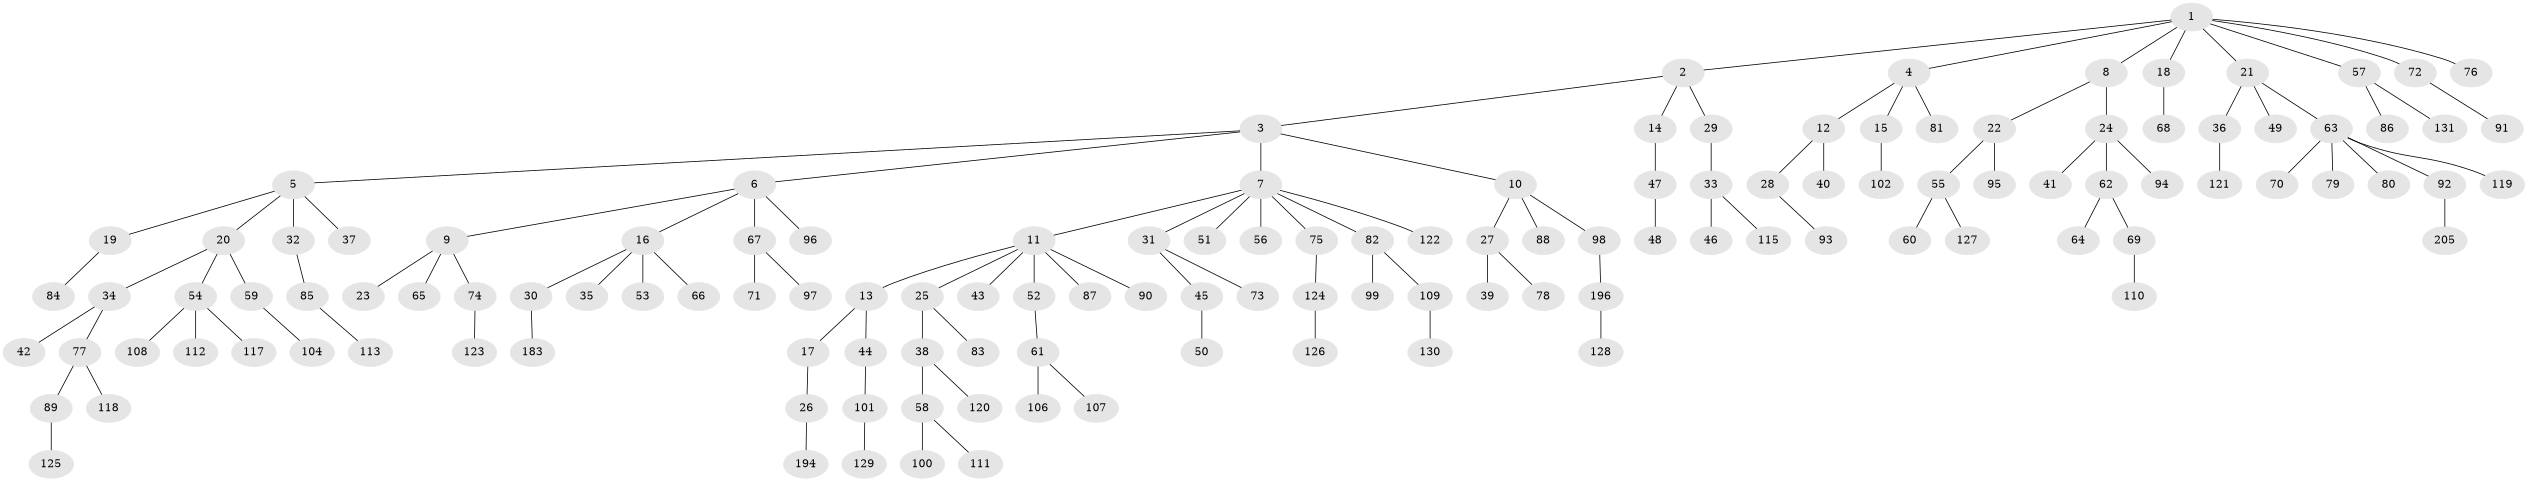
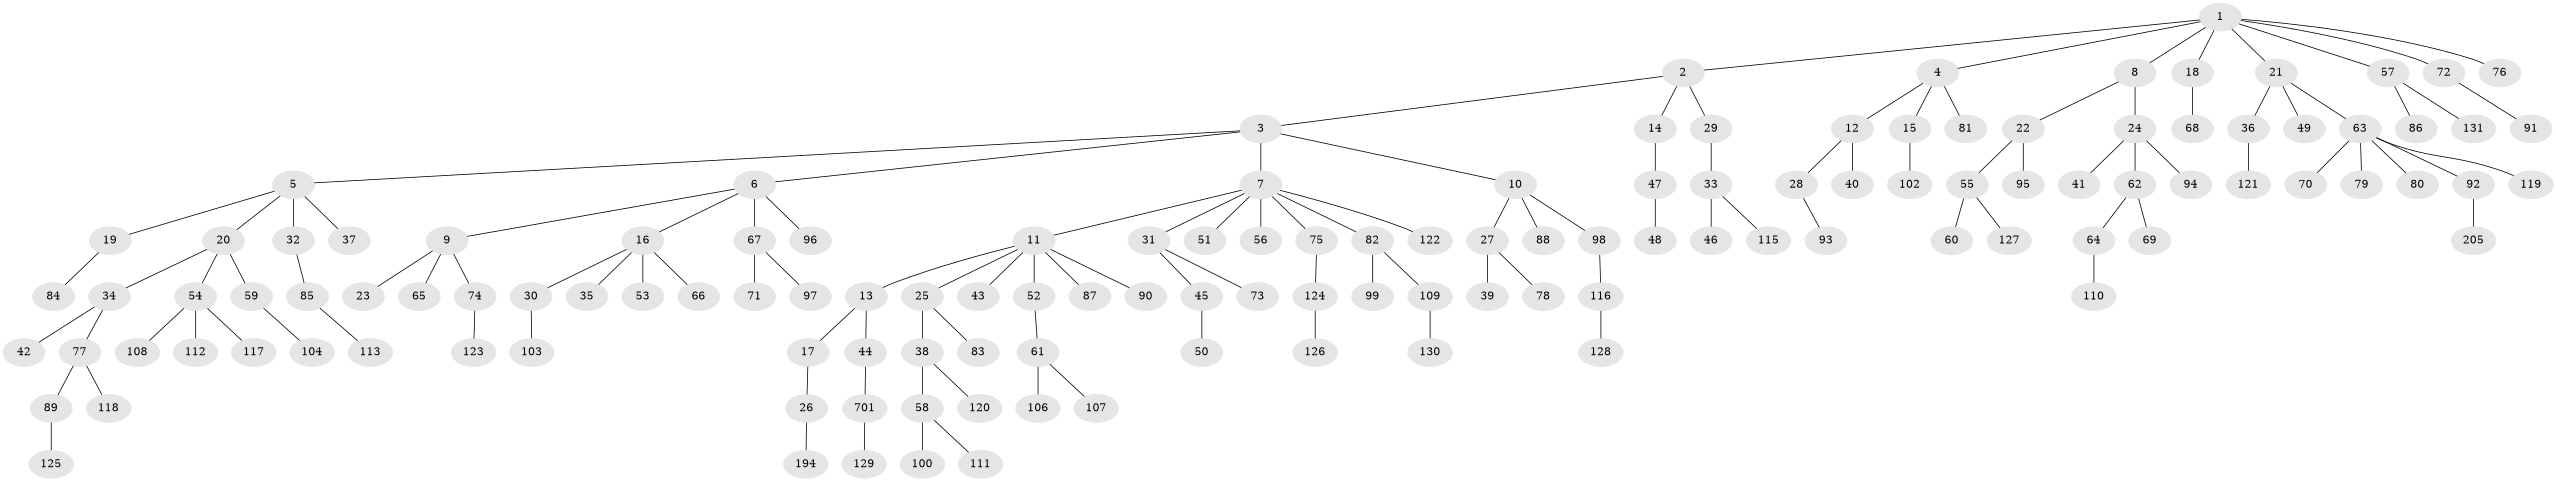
(2134, 269) -> (2094, 269)
(1601, 297) -> (1601, 297)
(533, 352) -> (532, 352)
(865, 408) -> (865, 408)
